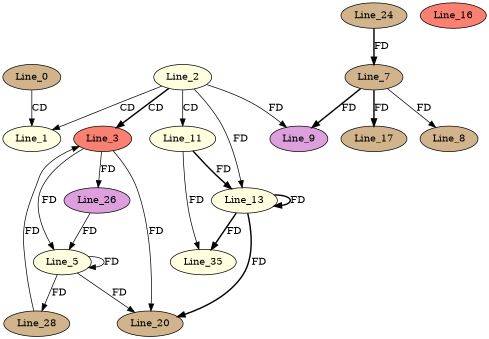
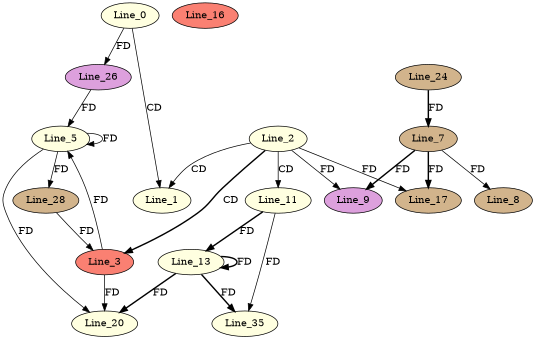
(32, 77) -> (130, 16)
(225, 131) -> (349, 168)
(100, 166) -> (116, 43)
(150, 324) -> (105, 324)
